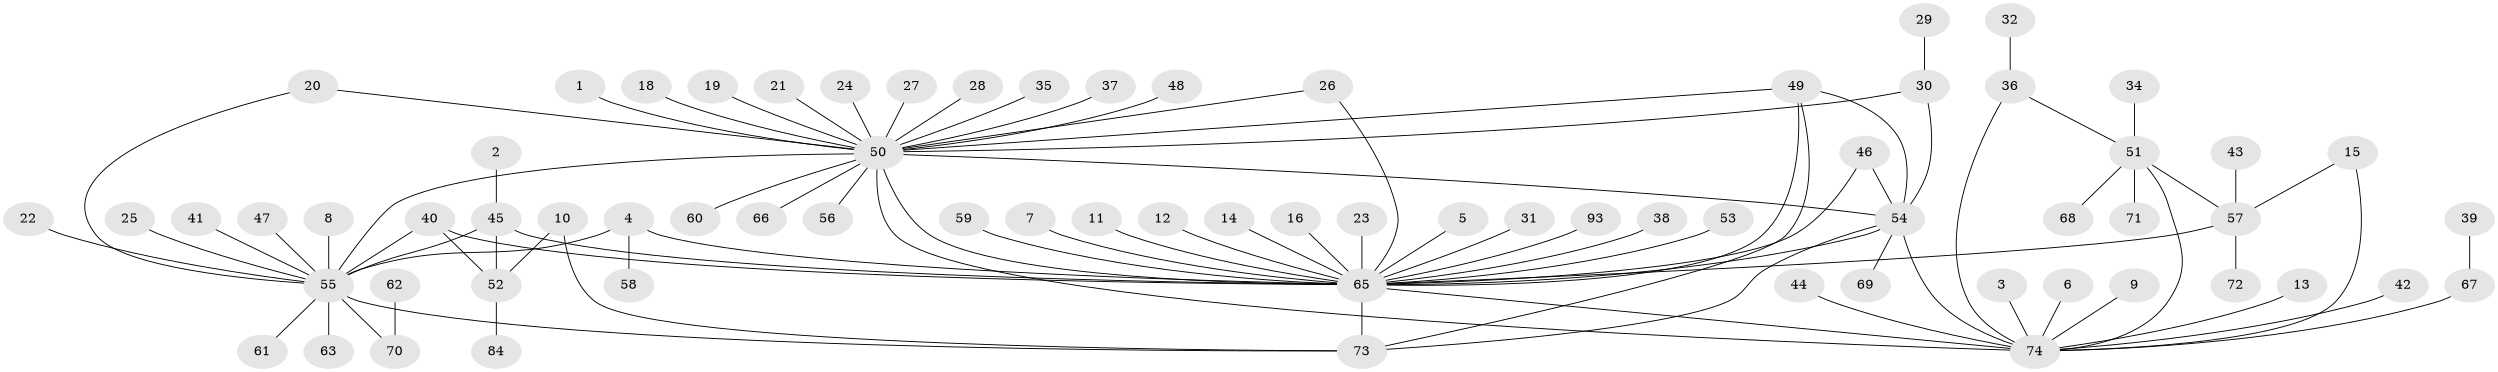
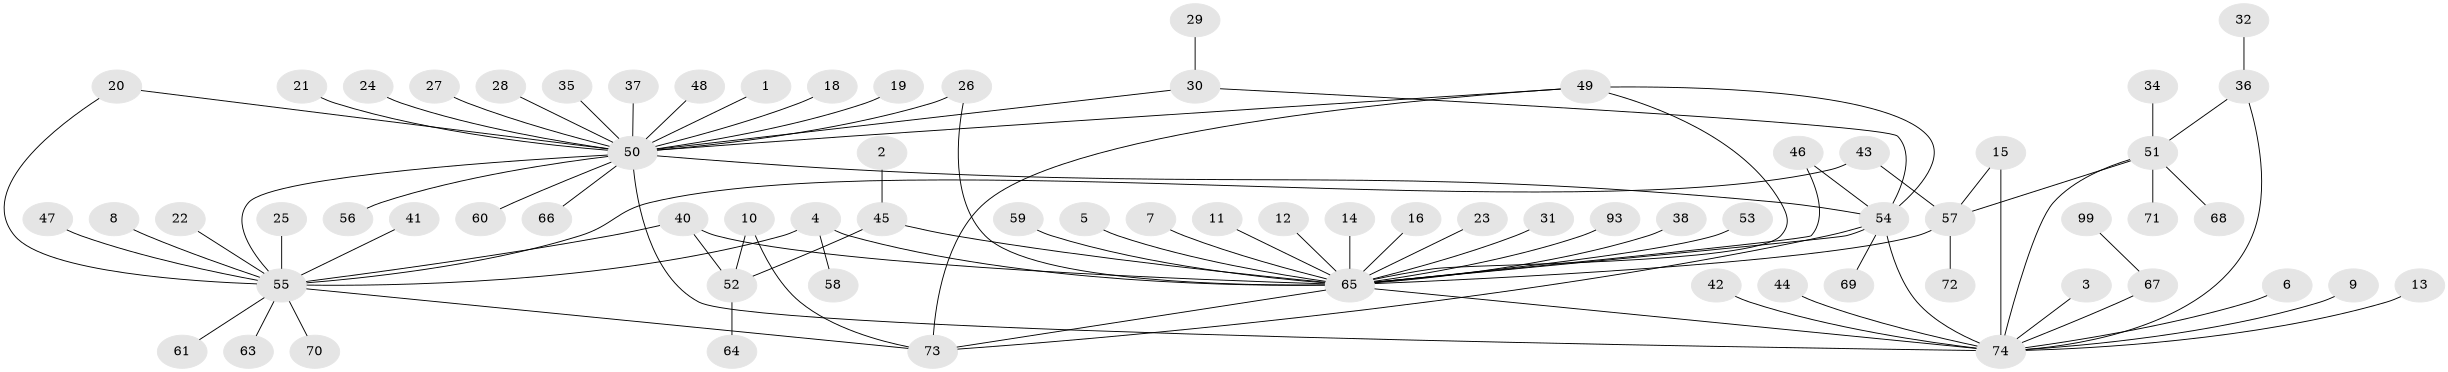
(2470, 219) -> (2087, 219)
(419, 250) -> (954, 180)
(1053, 268) -> none
(395, 285) -> none
(496, 352) -> (732, 352)
